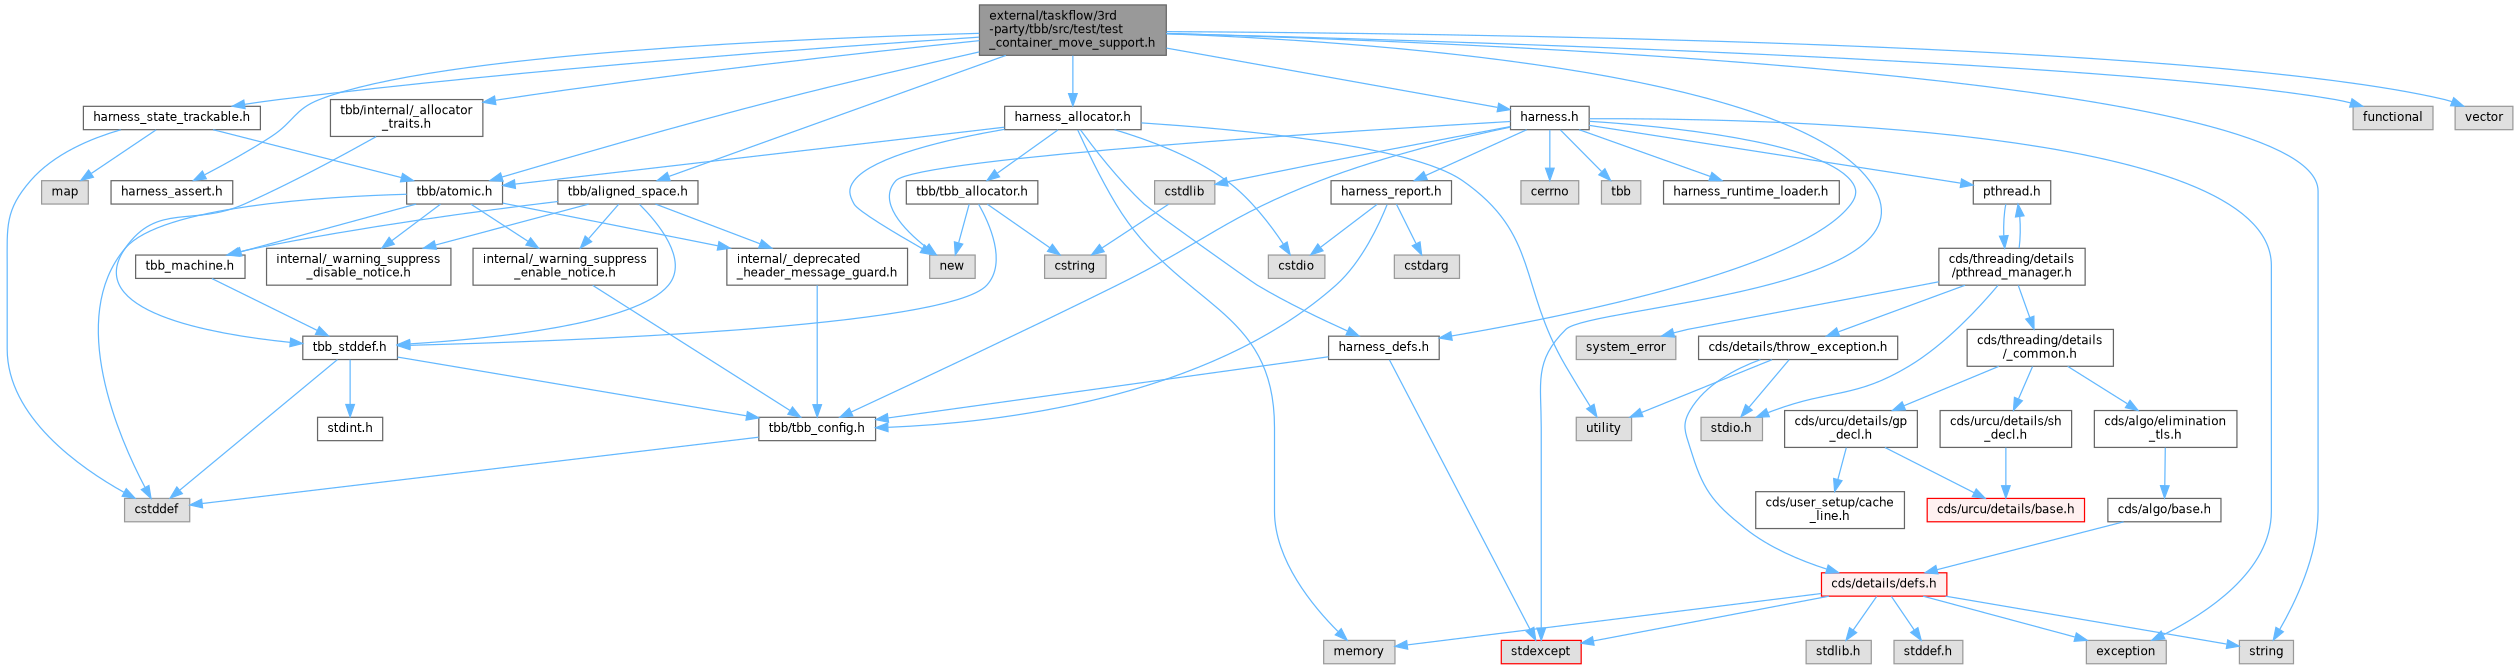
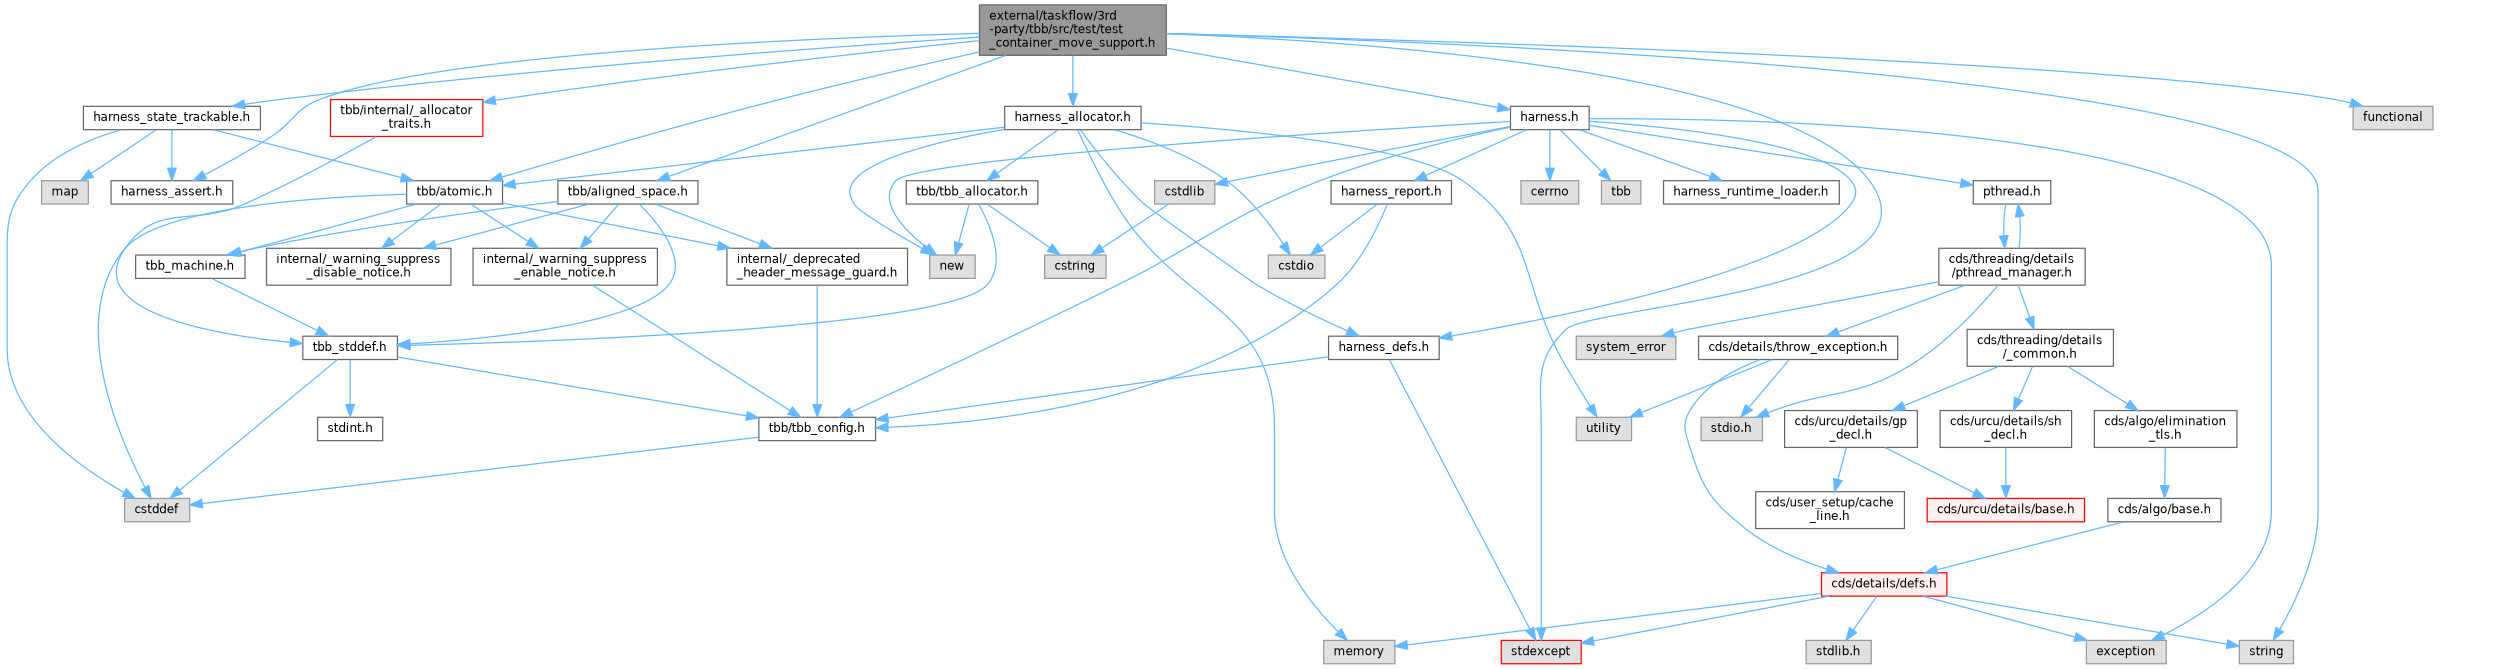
(407, 118) -> (407, 118)
(2484, 118) -> none
none -> (172, 149)
(1427, 267) -> none
(1928, 652) -> none
